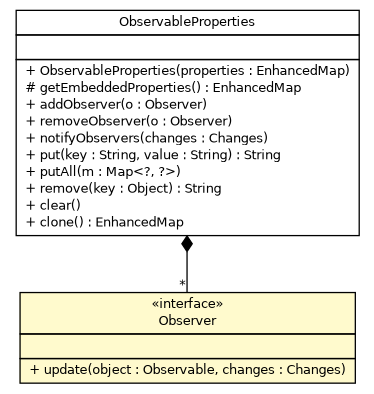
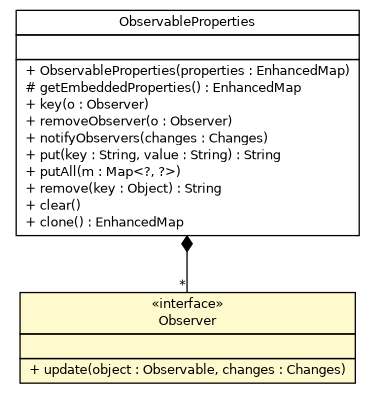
(116, 105) -> (87, 105)
